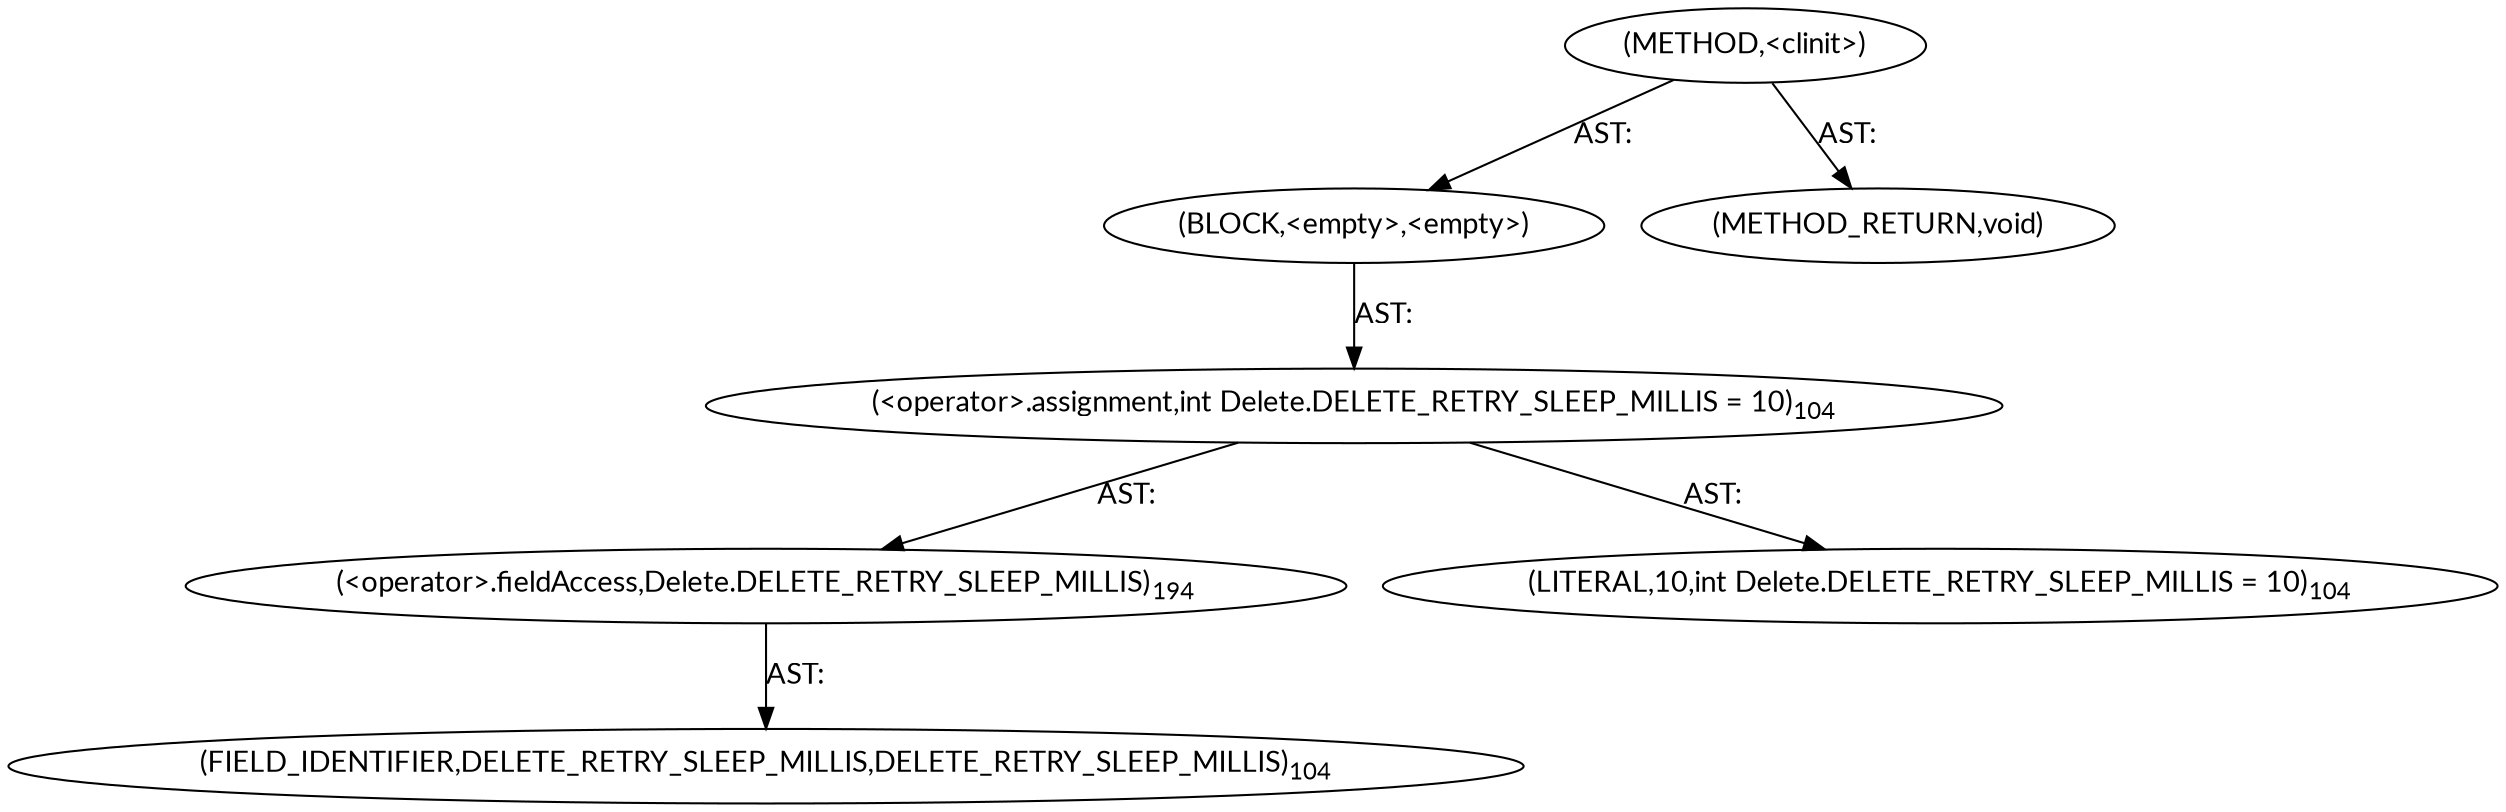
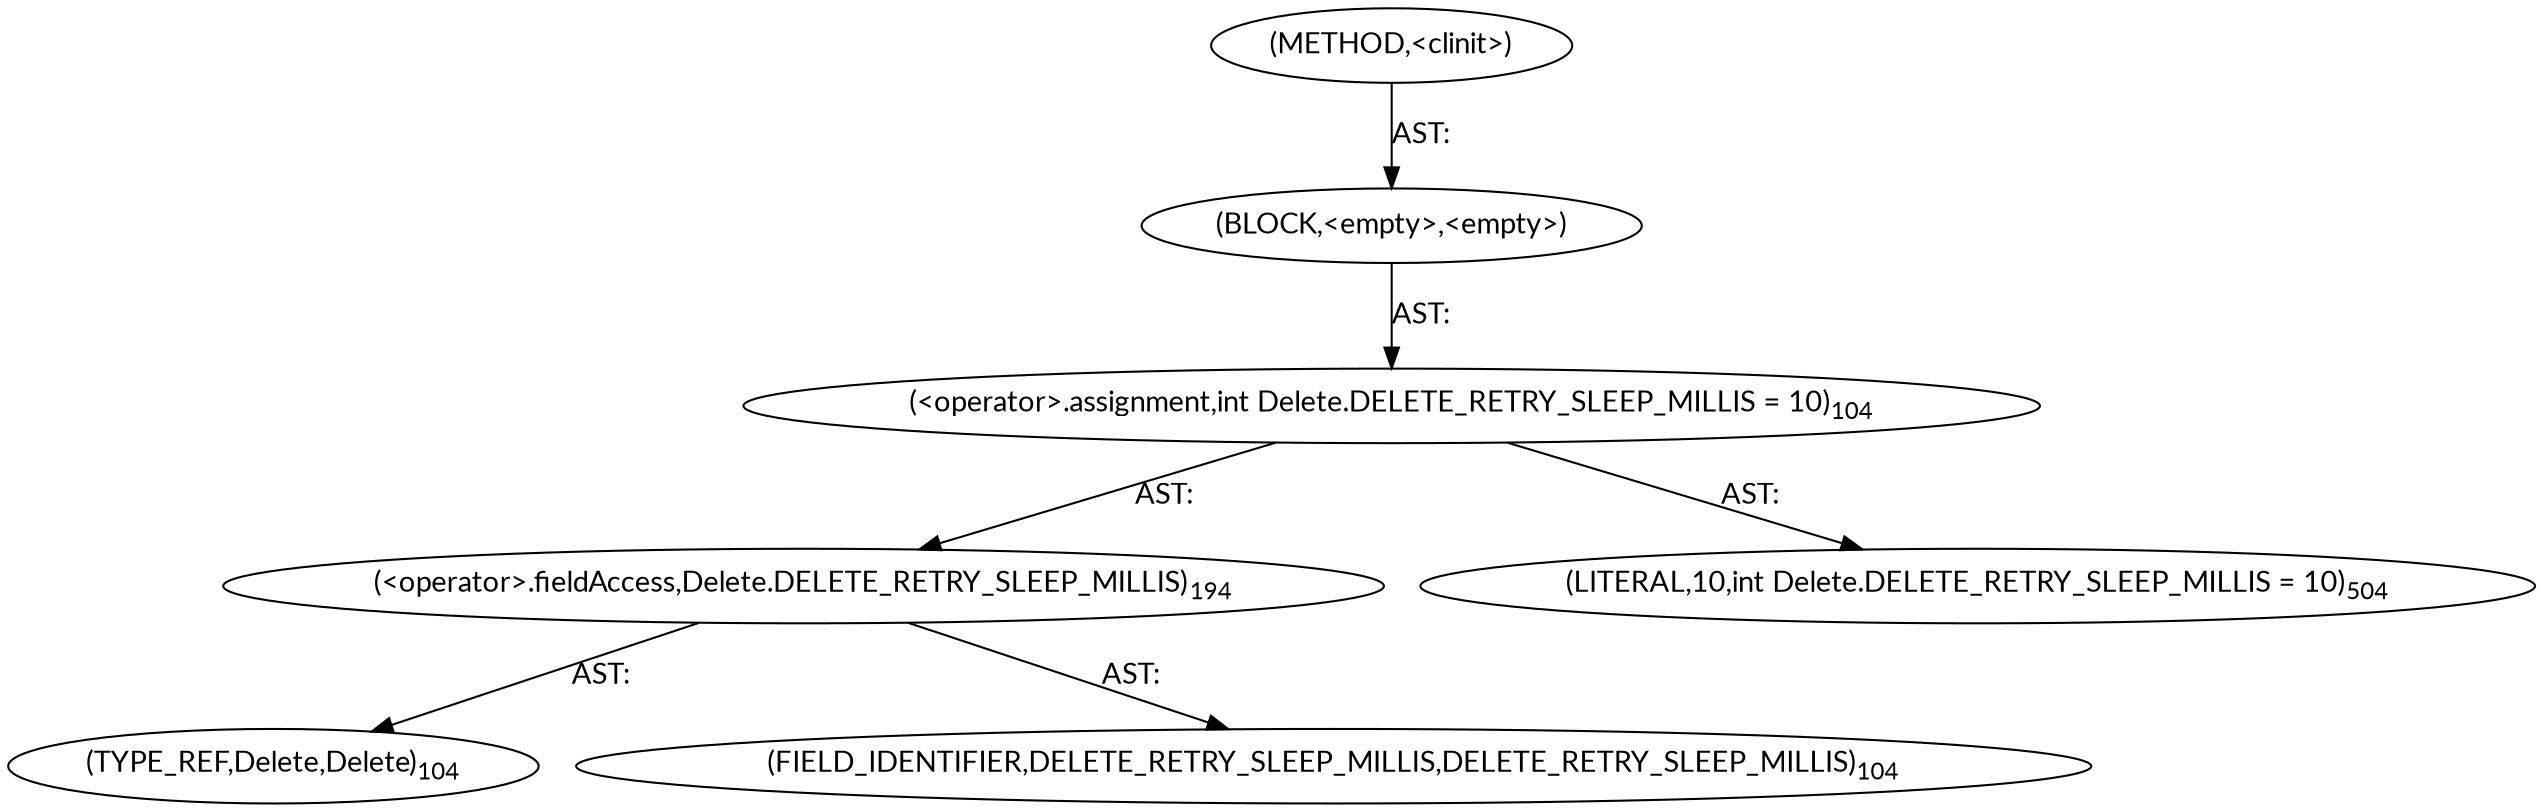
(1878, 226) -> none
(2331, 583) -> (2368, 583)
none -> (273, 766)
